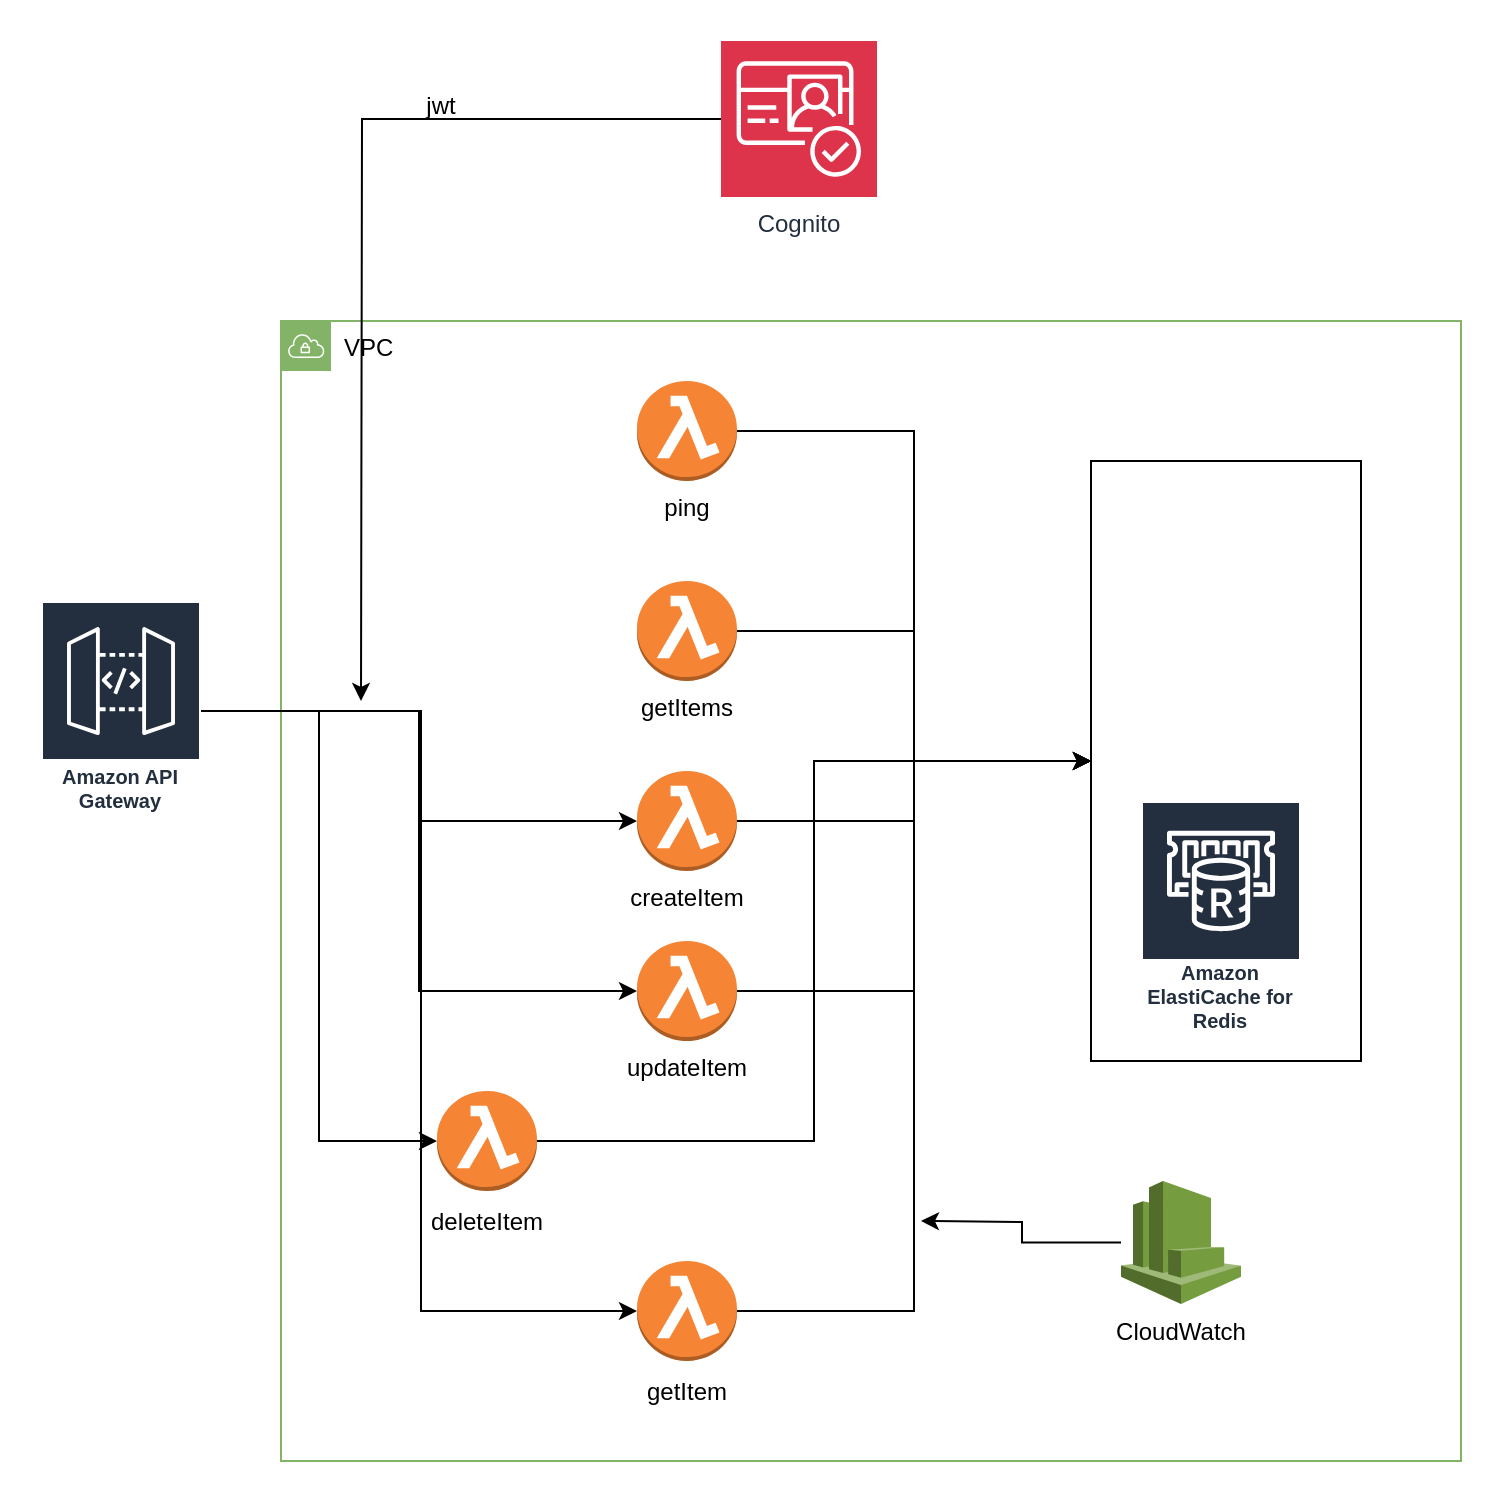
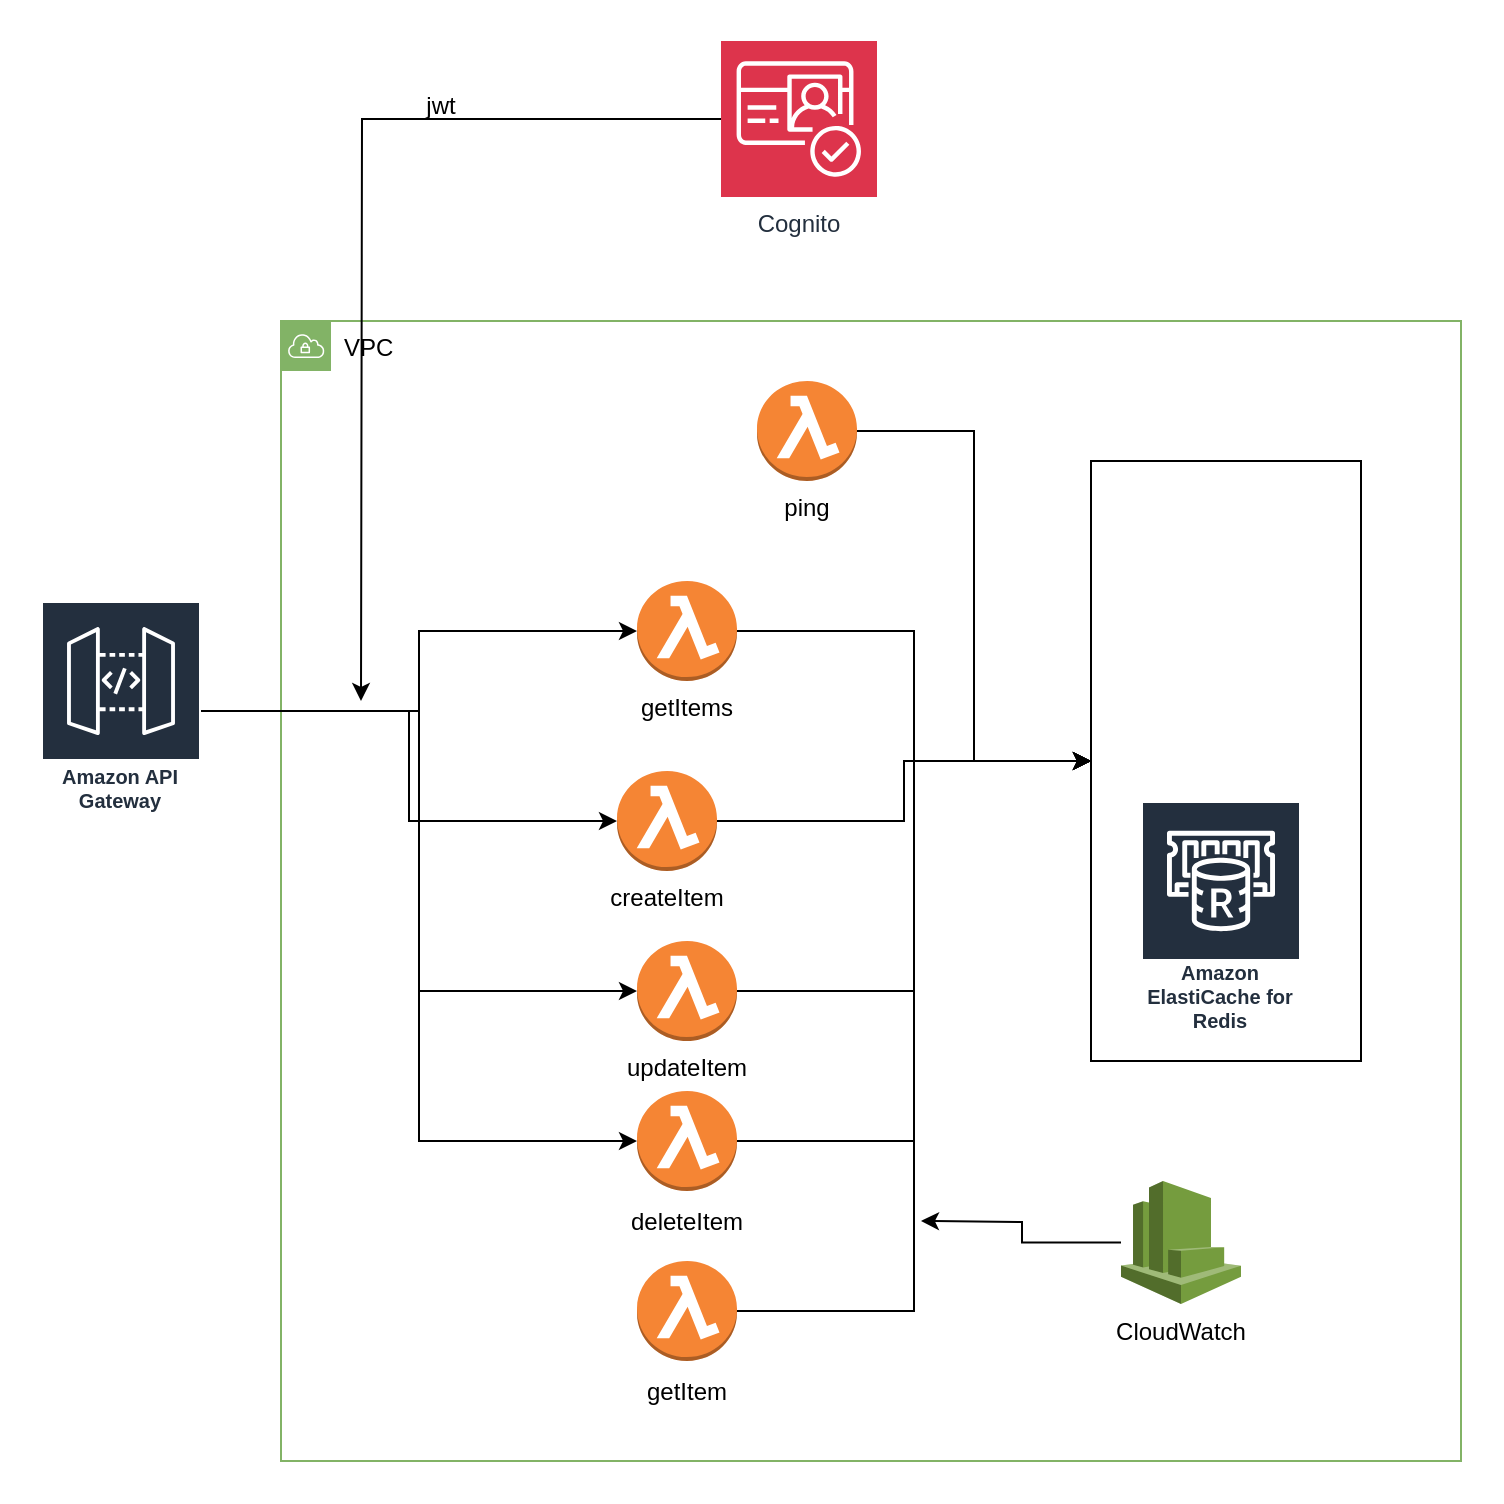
(687, 431) -> (807, 431)
none -> (483, 631)
(687, 821) -> (667, 821)
(487, 1141) -> (687, 1141)
(439, 1311) -> none
